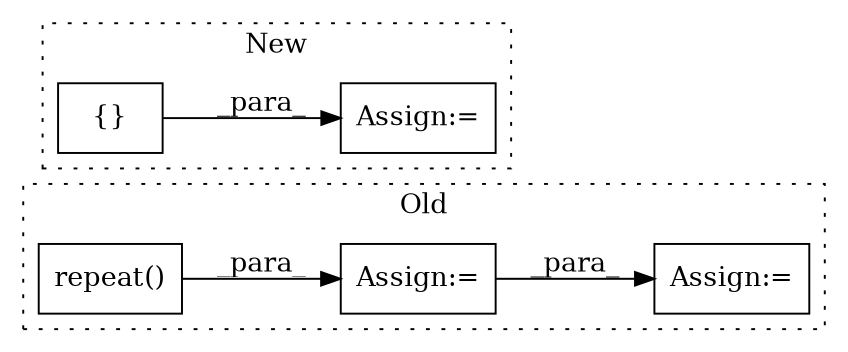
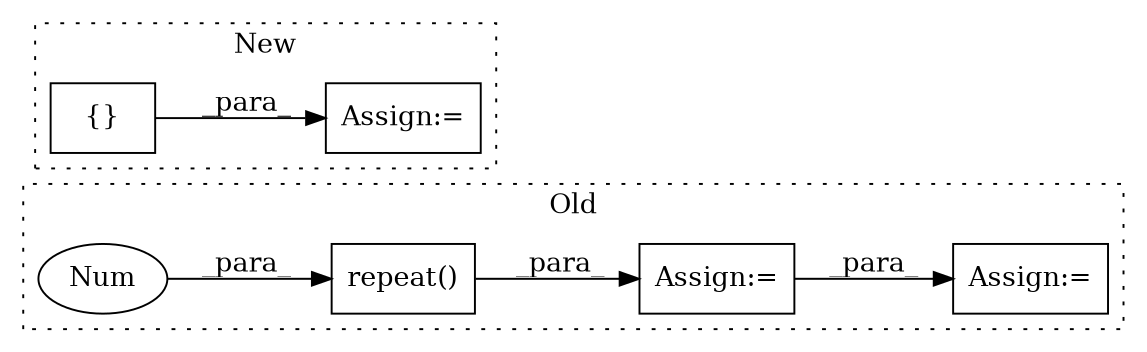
none -> (103, 279)
